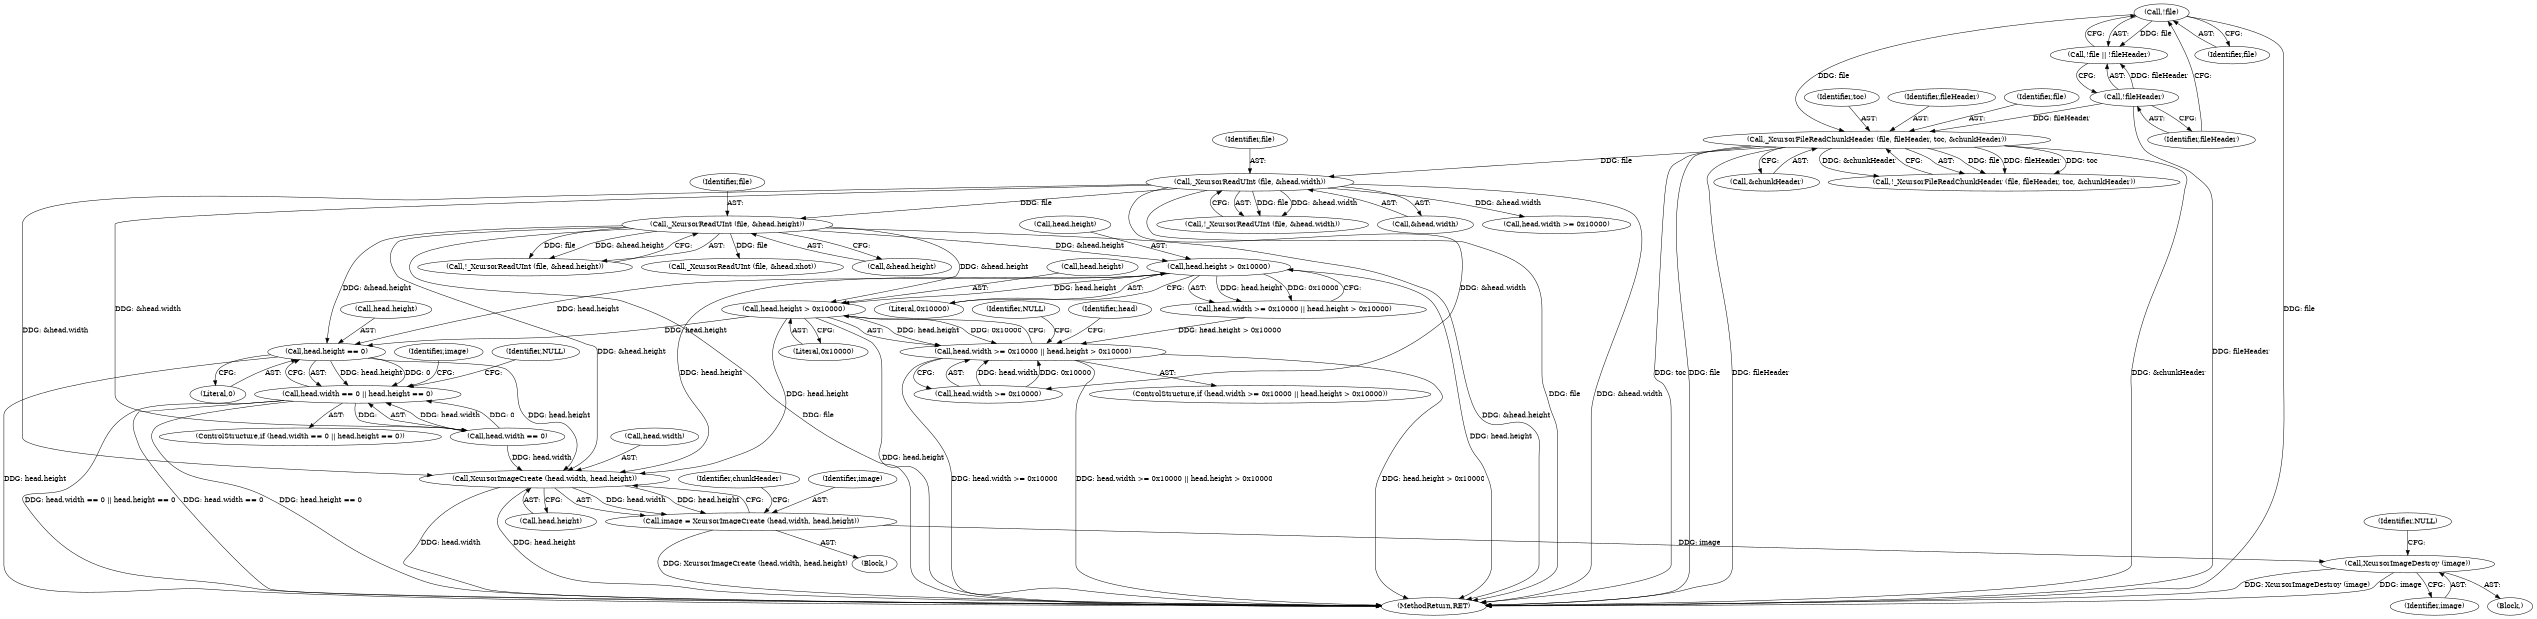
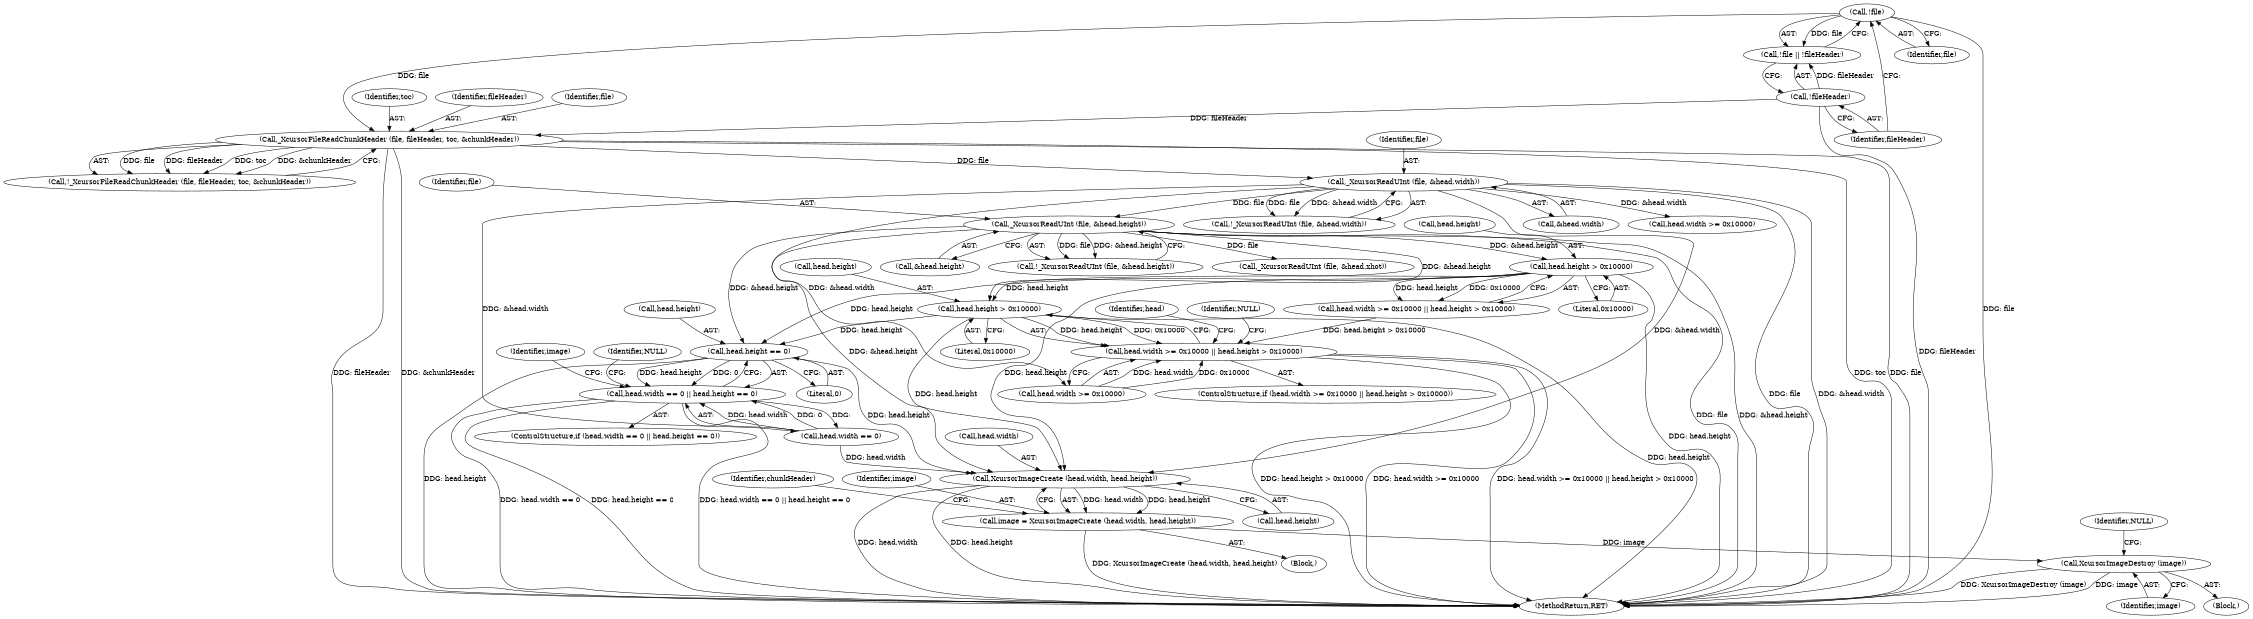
(1767, 182) -> none
